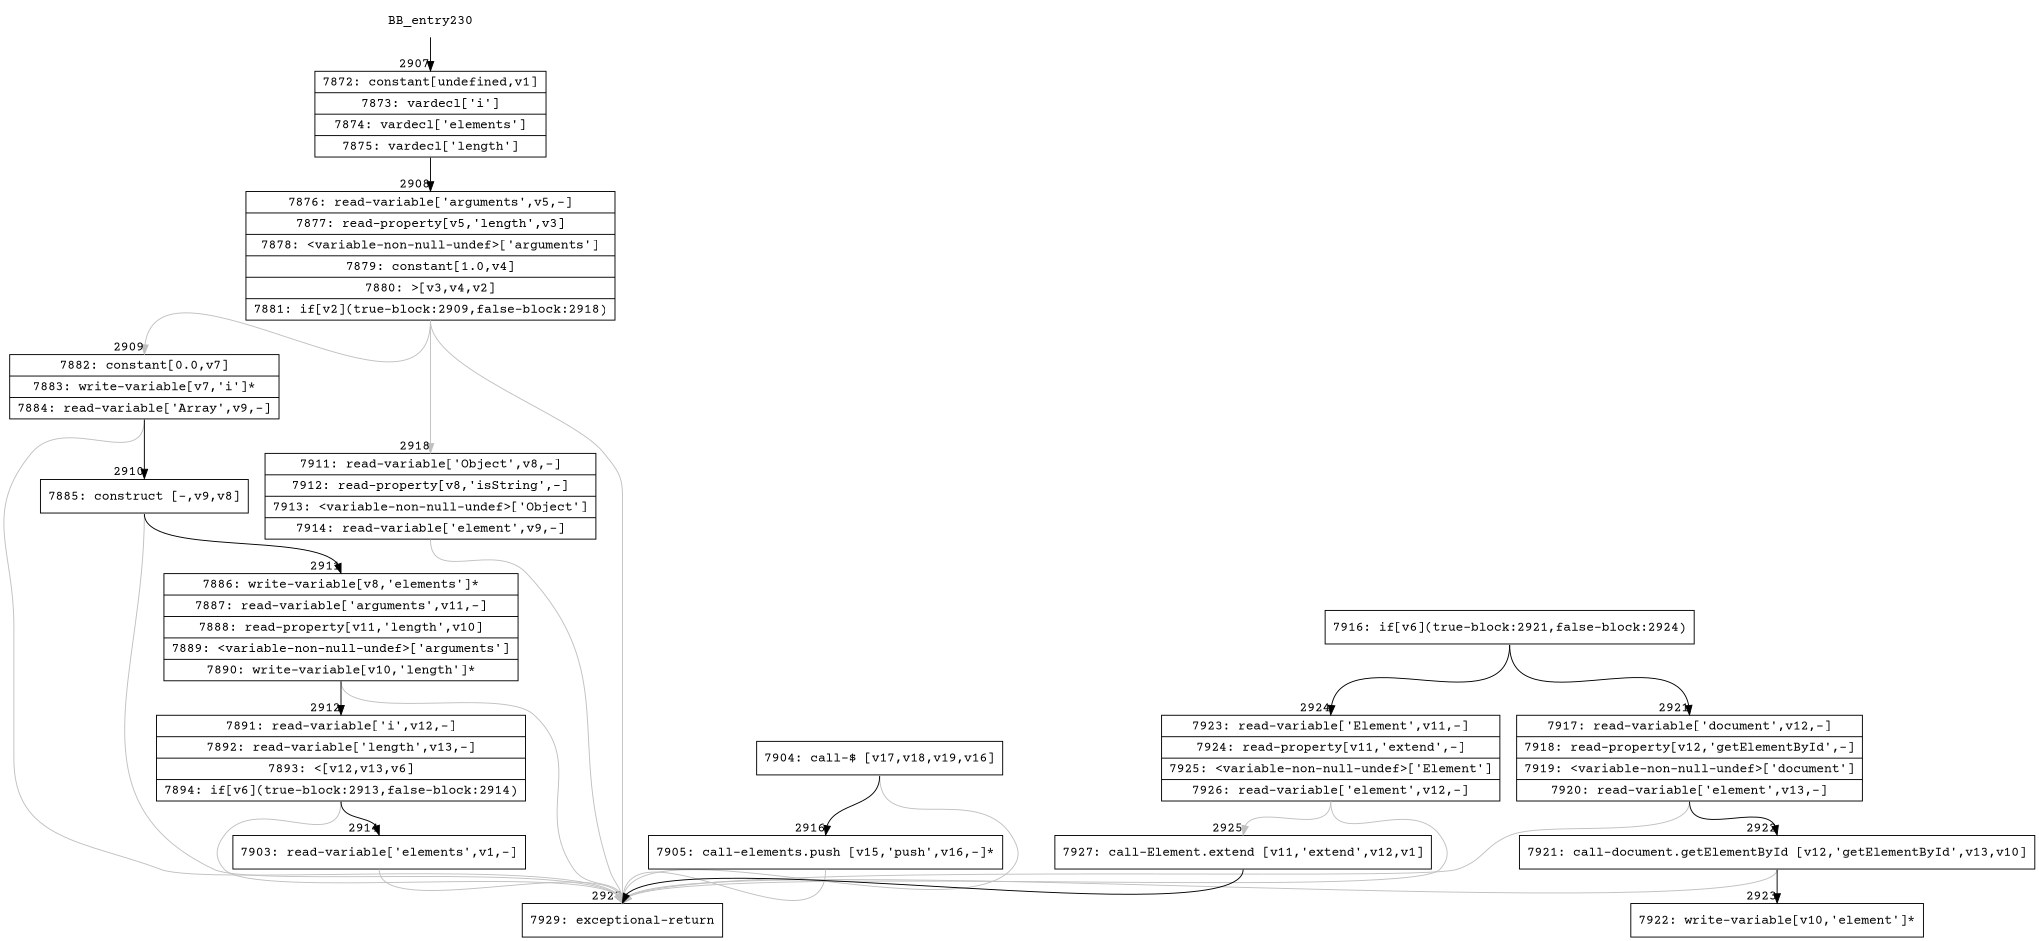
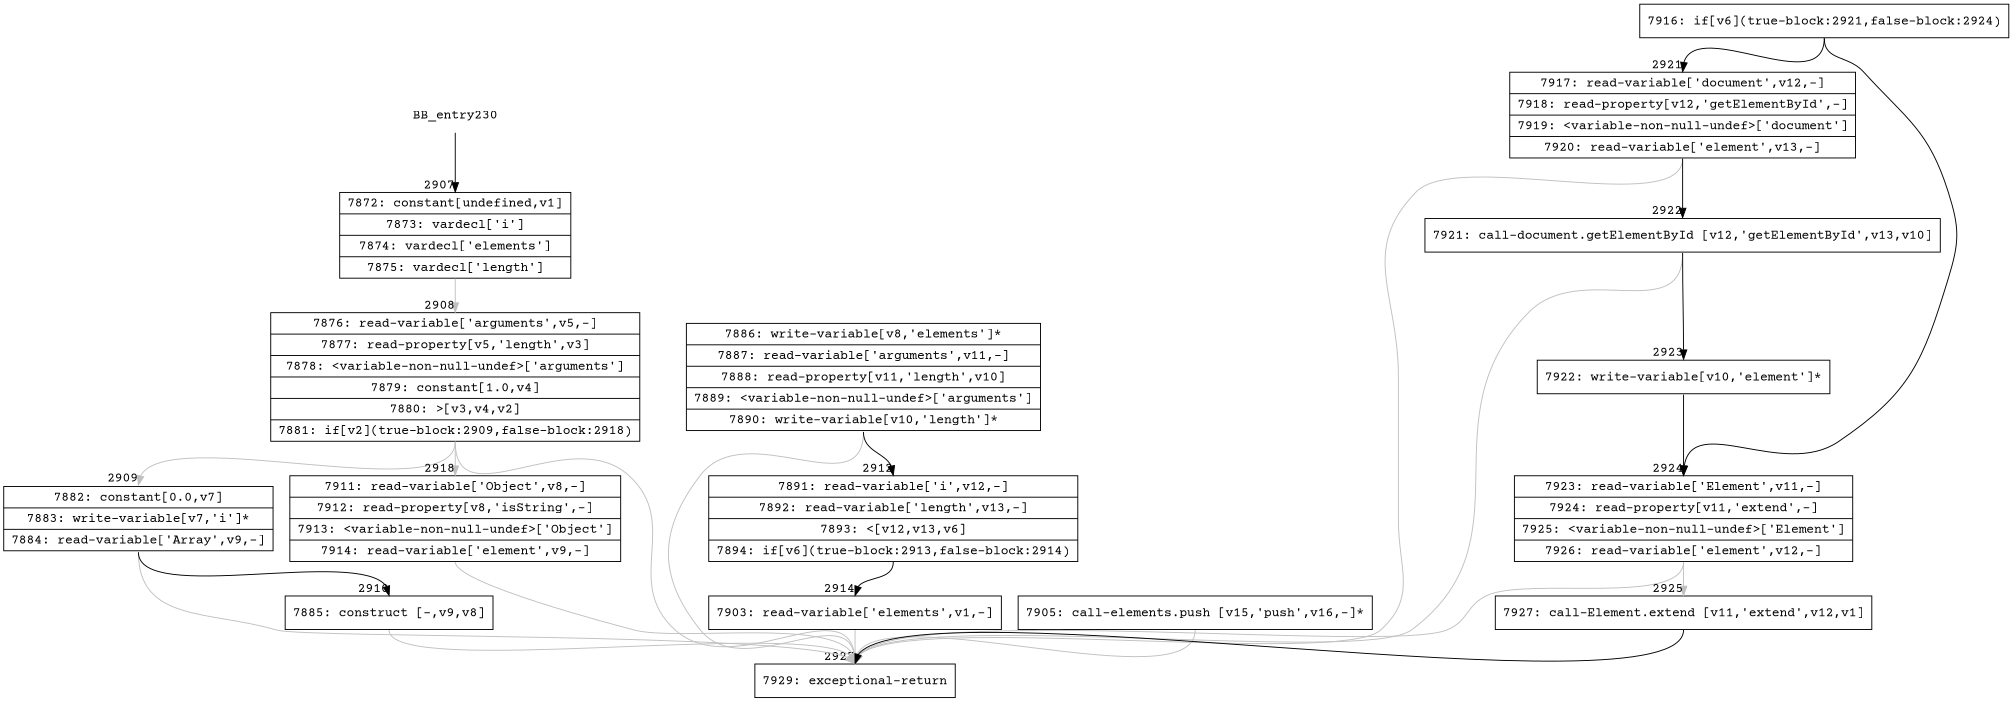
(430, 170) -> (455, 291)
none -> (1684, 430)
(238, 543) -> none
(880, 758) -> none
(334, 883) -> none
